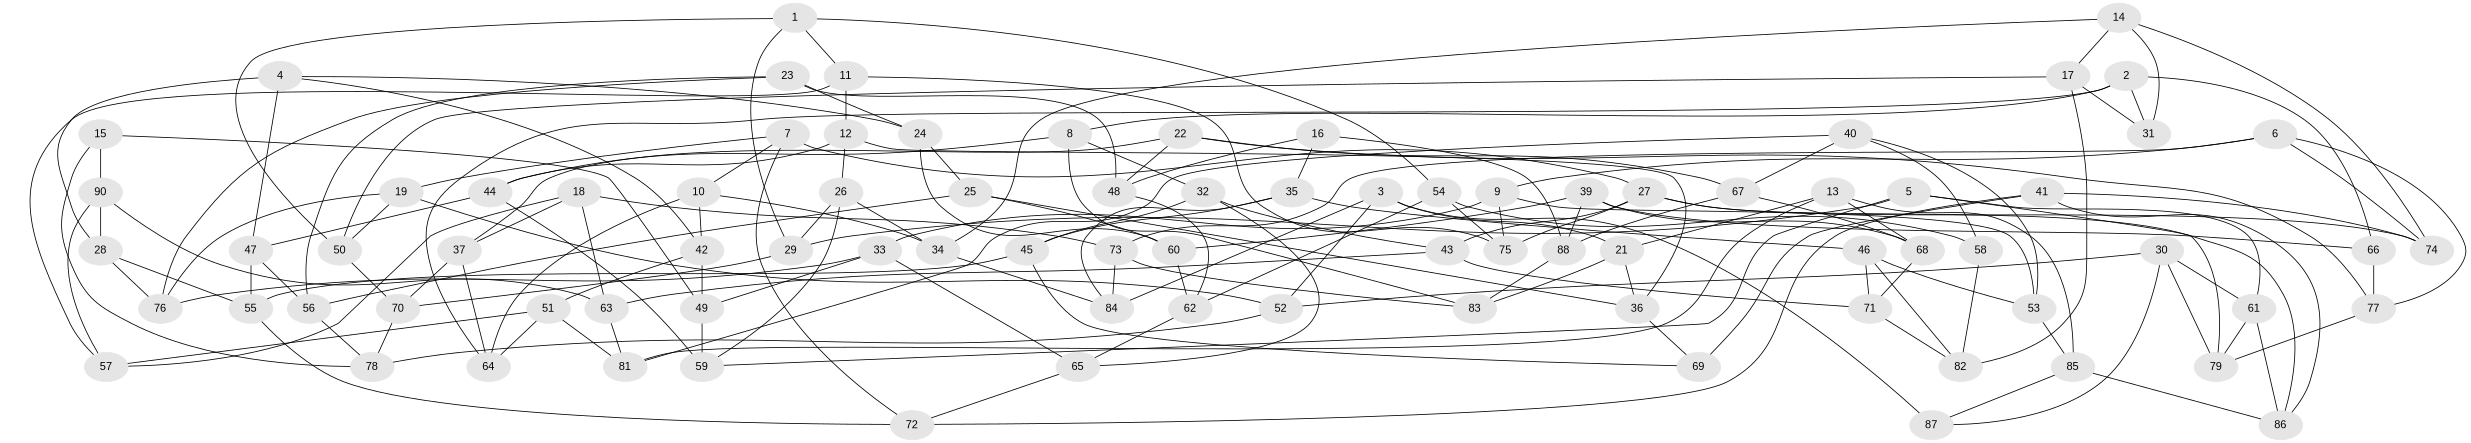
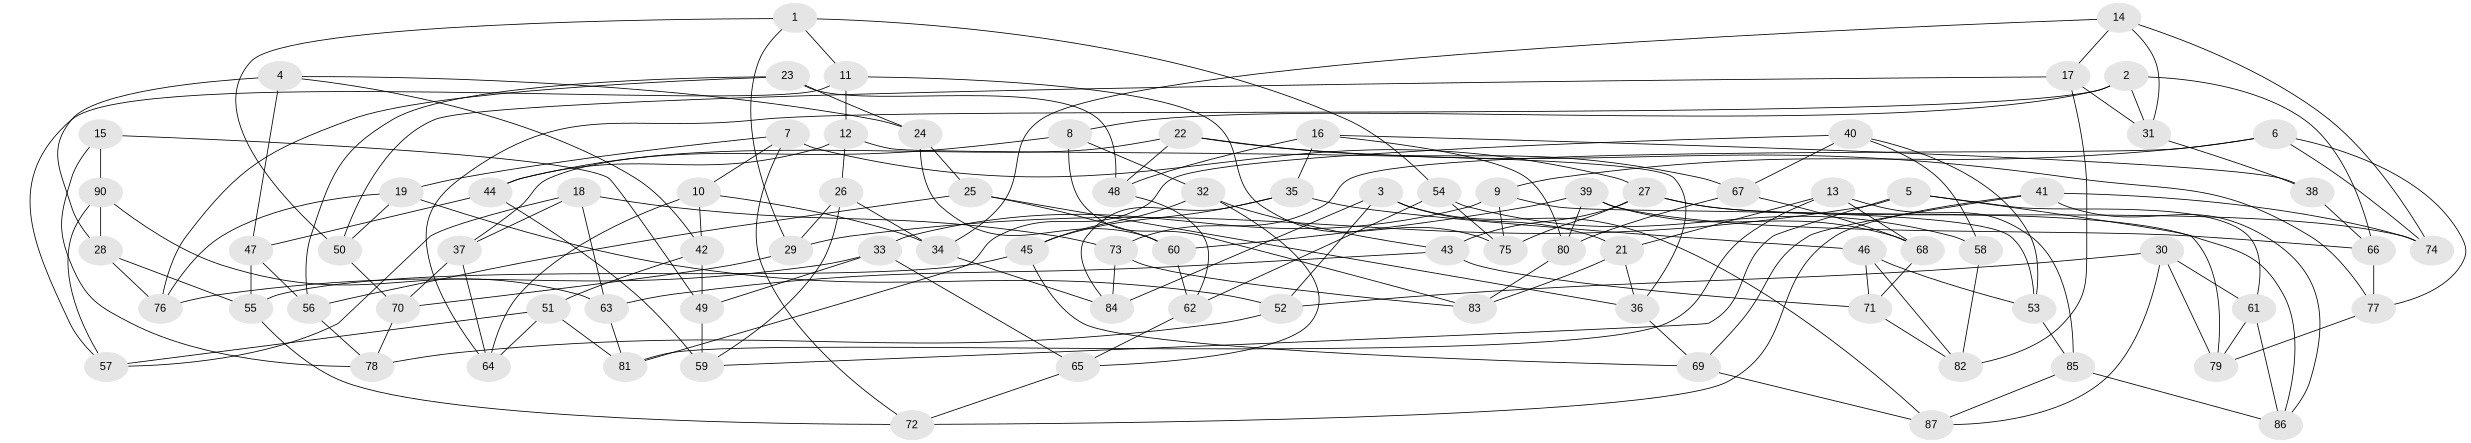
none -> (2312, 192)
(1564, 251) -> (1564, 251)
none -> (1815, 396)
